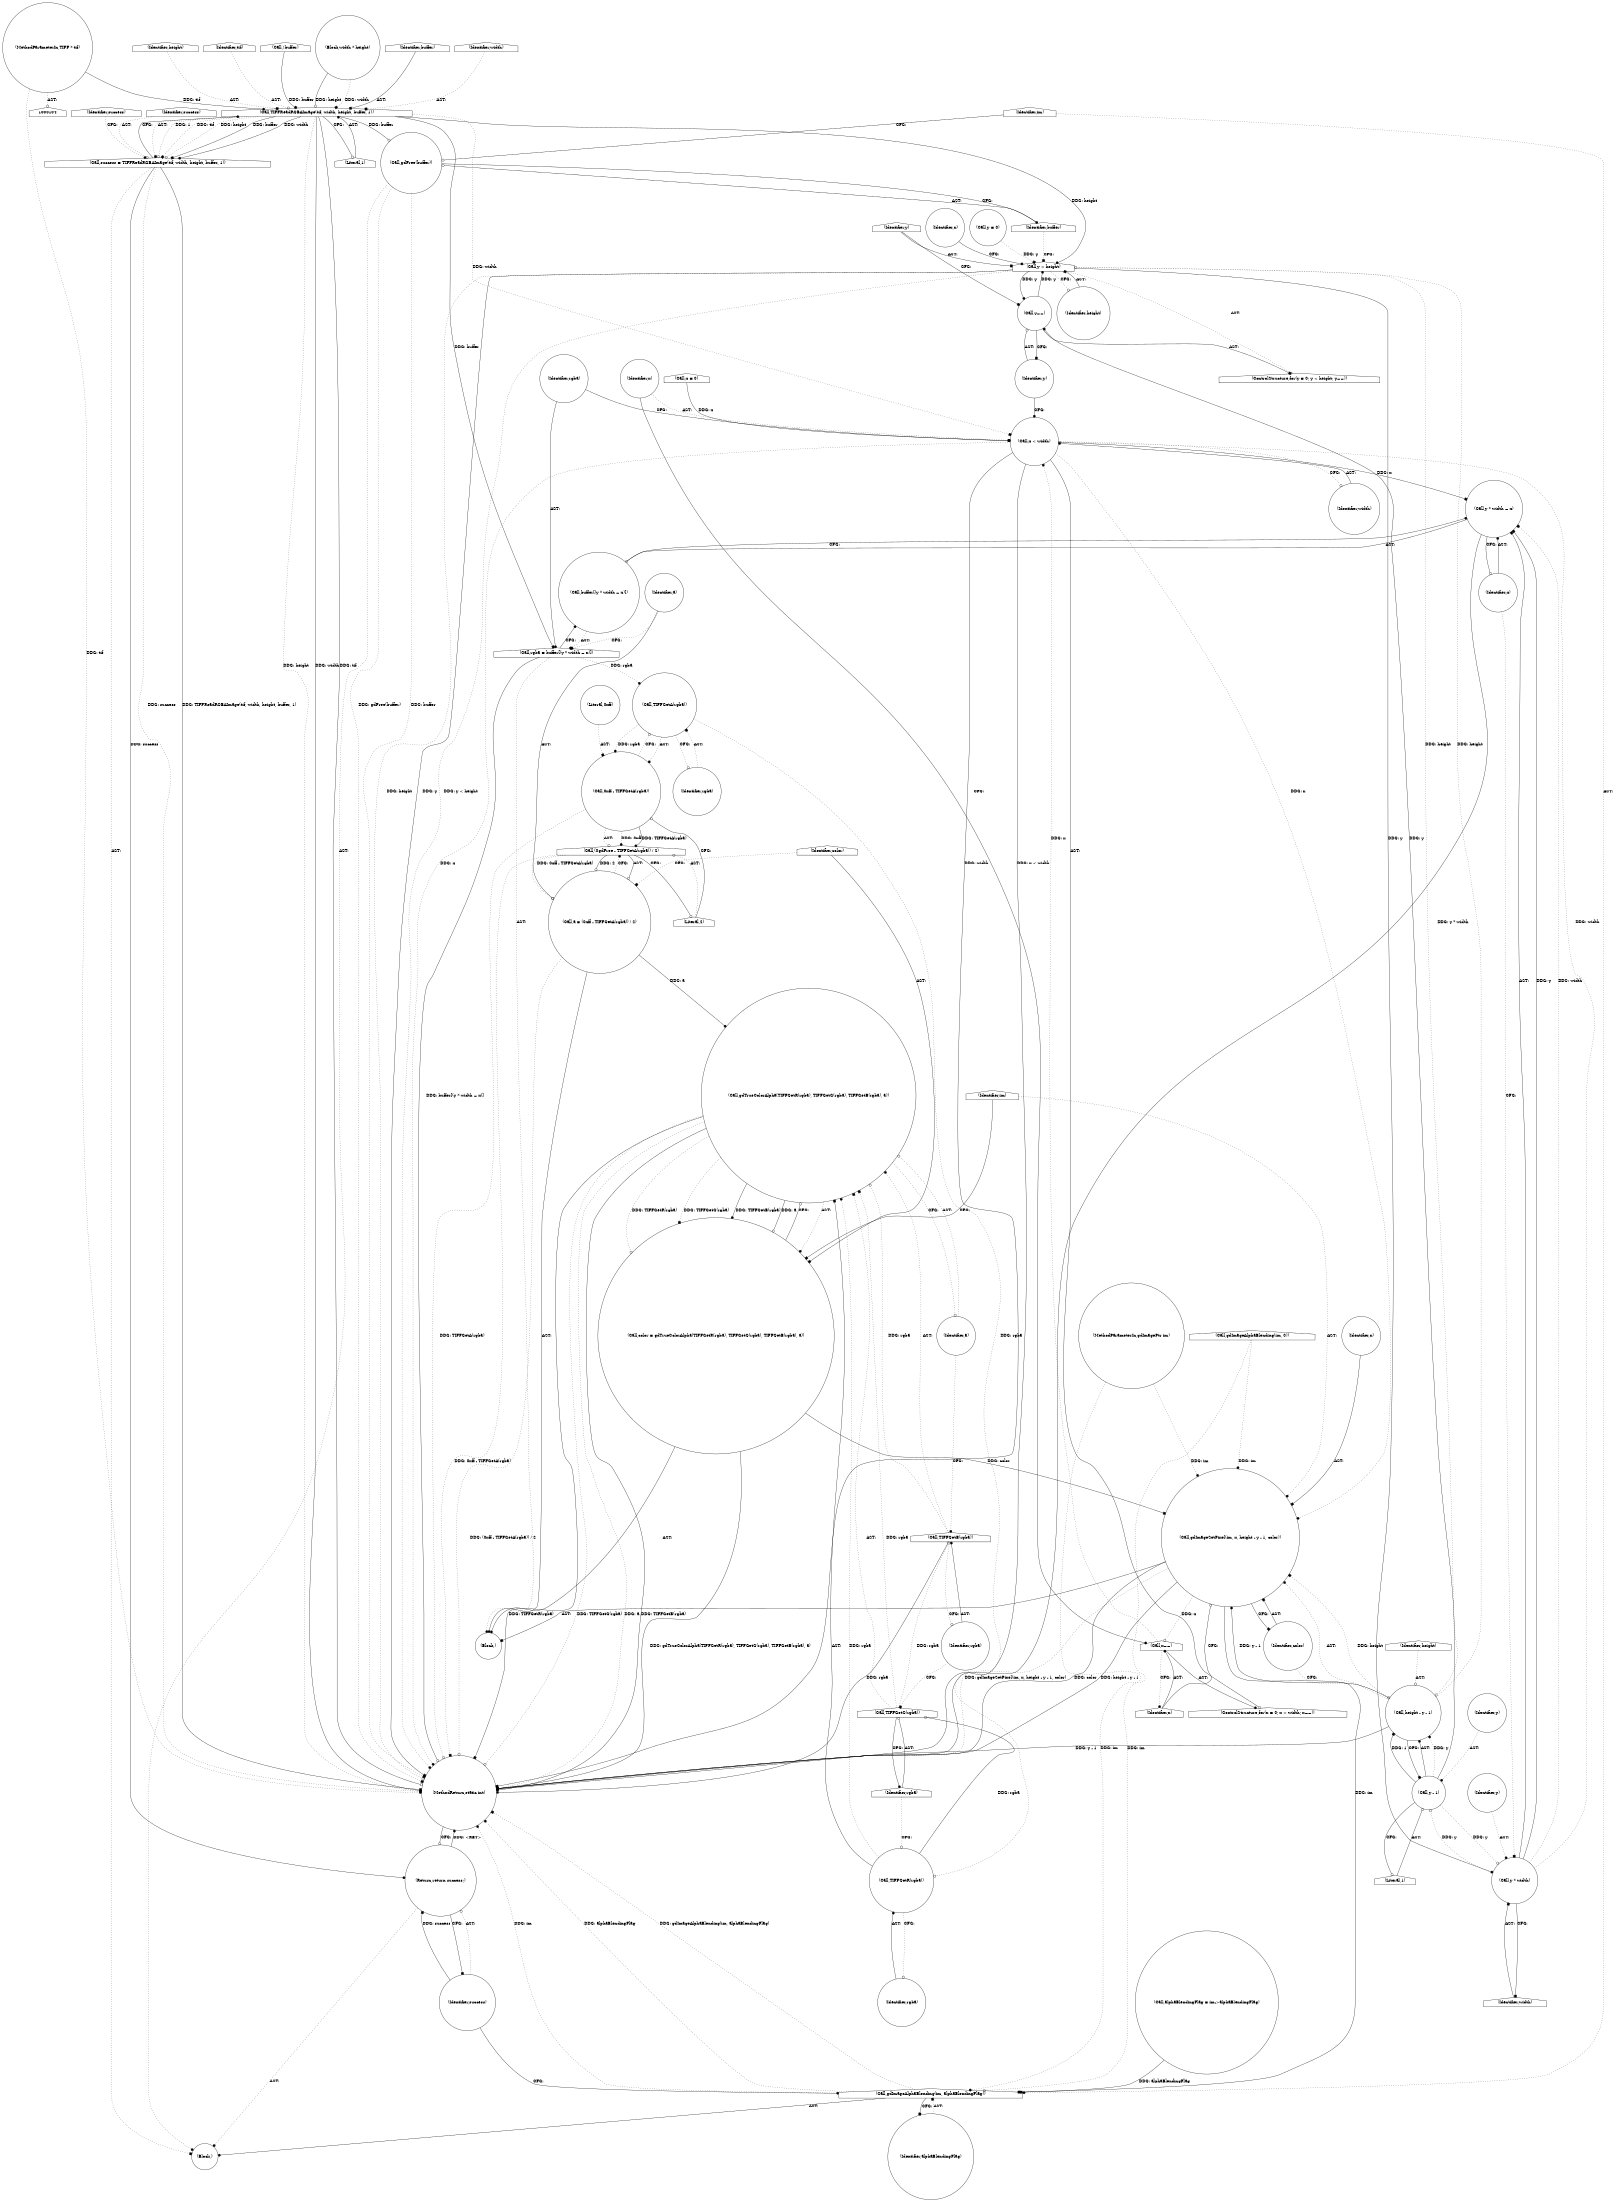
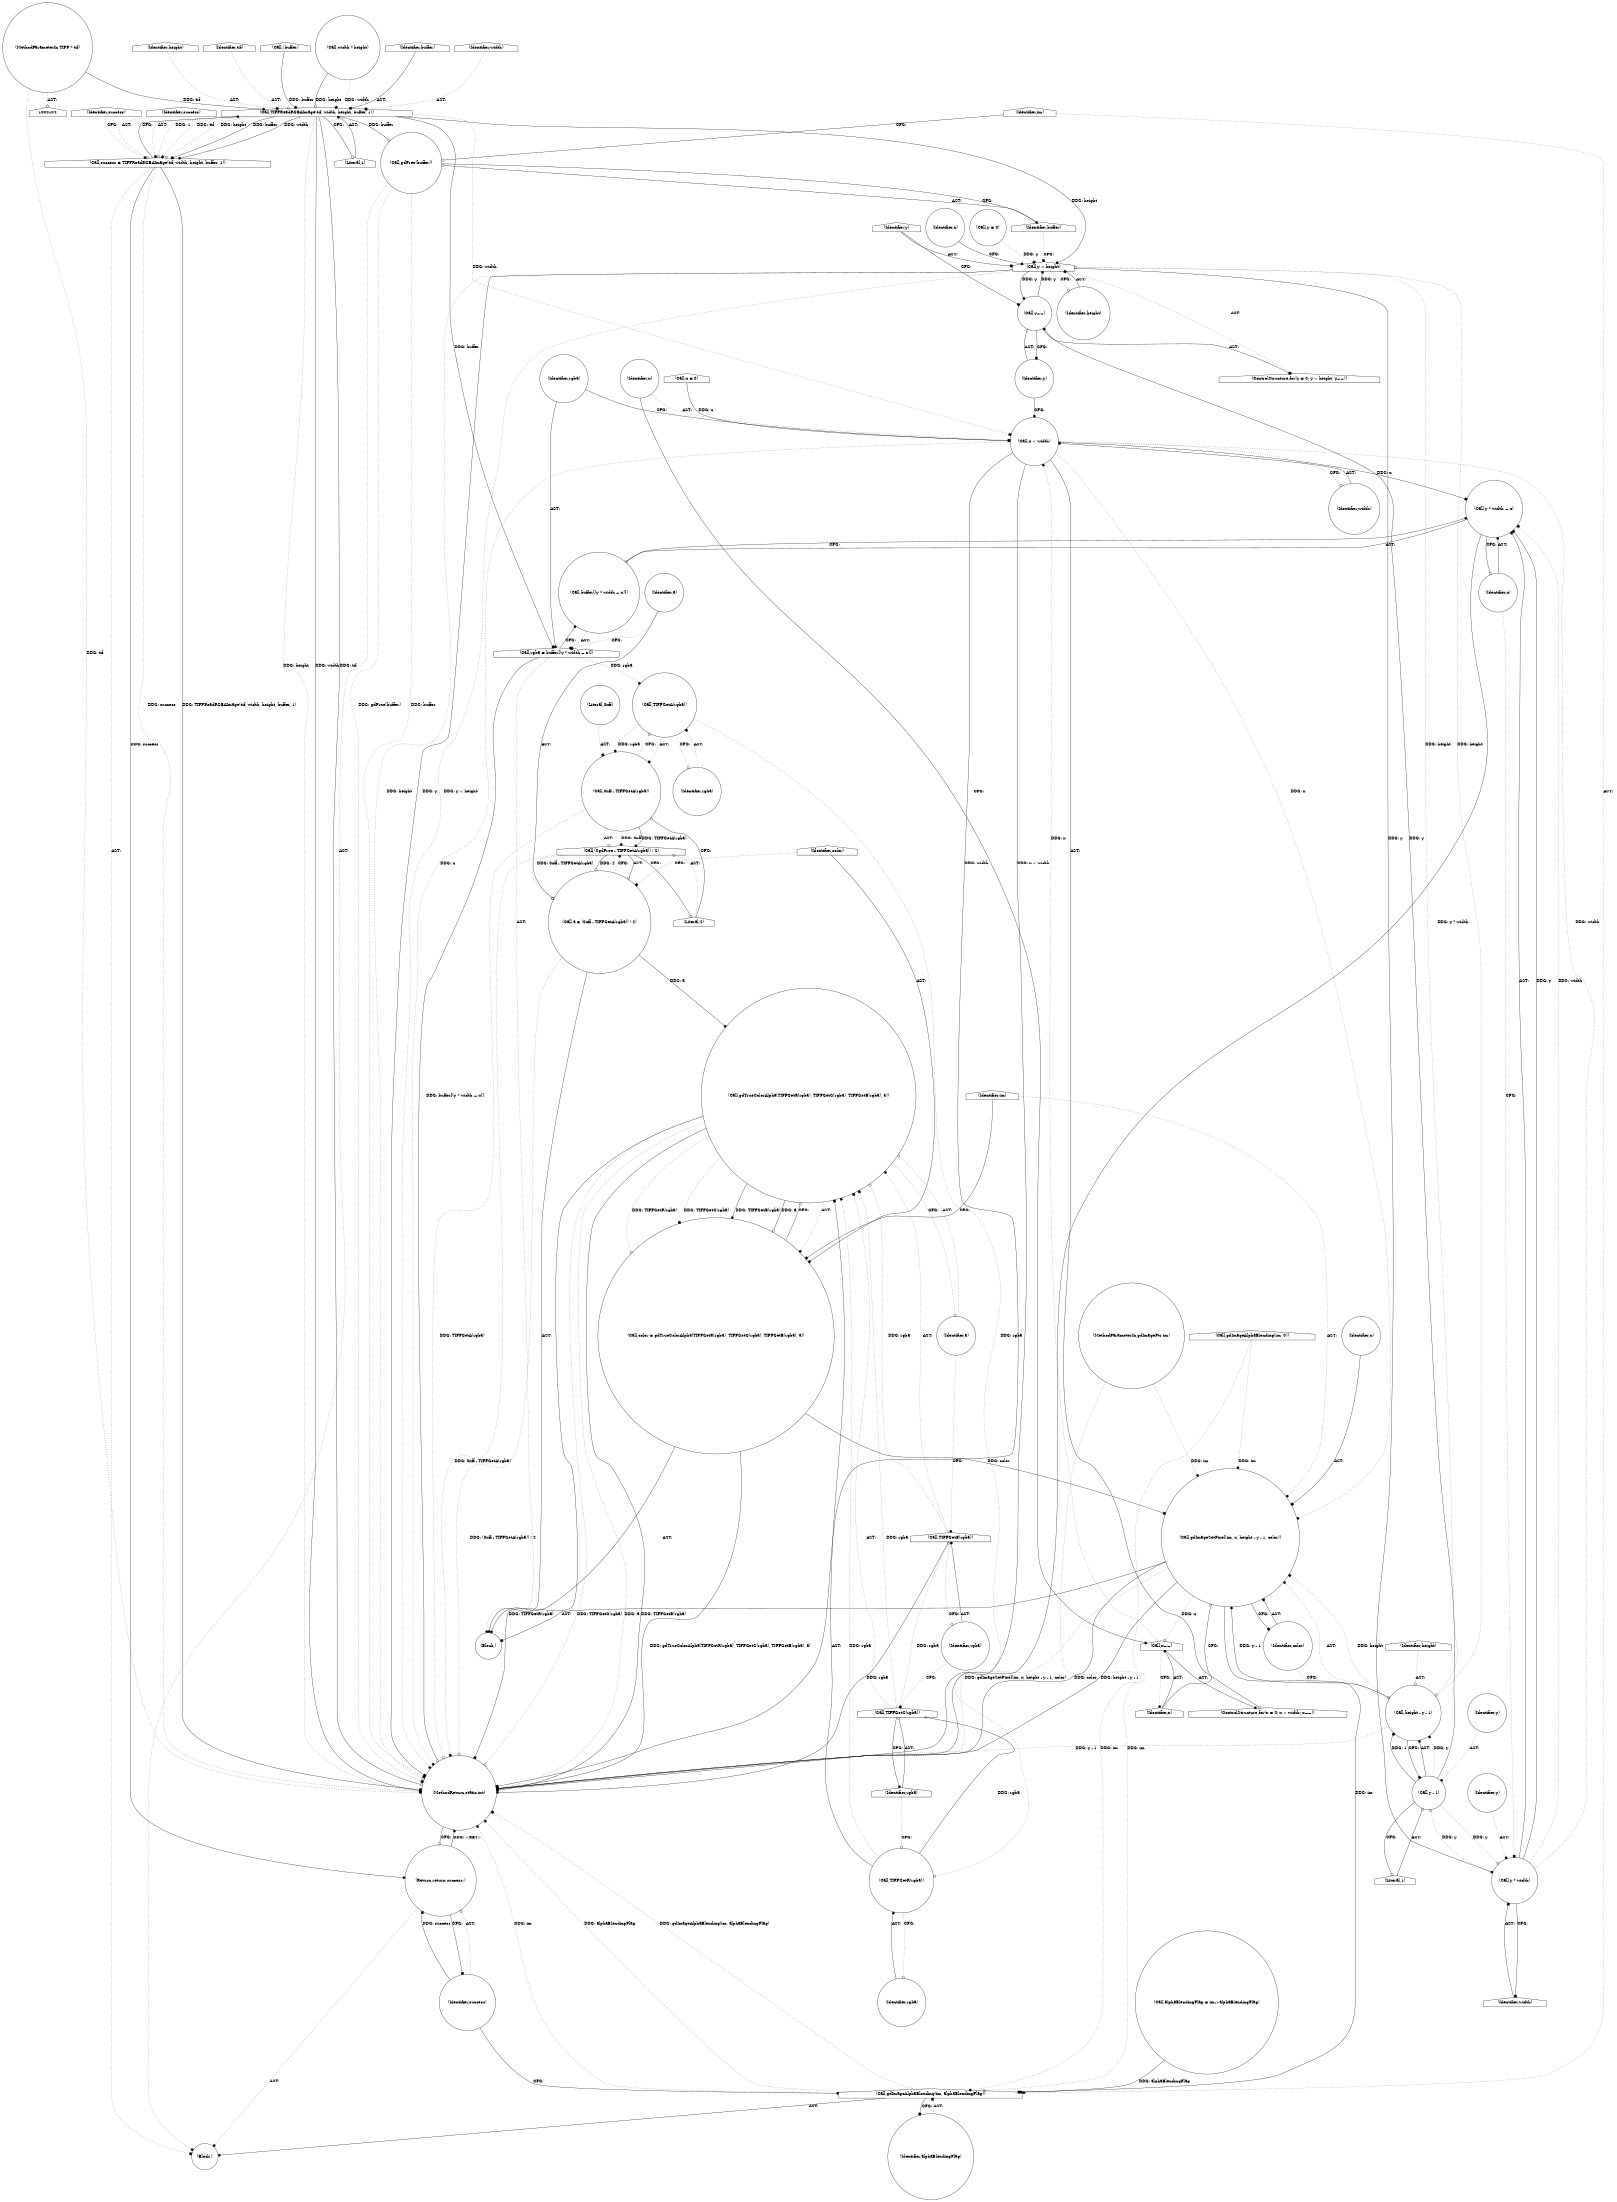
(348, 48) -> (348, 48)
(922, 1753) -> (922, 1753)
